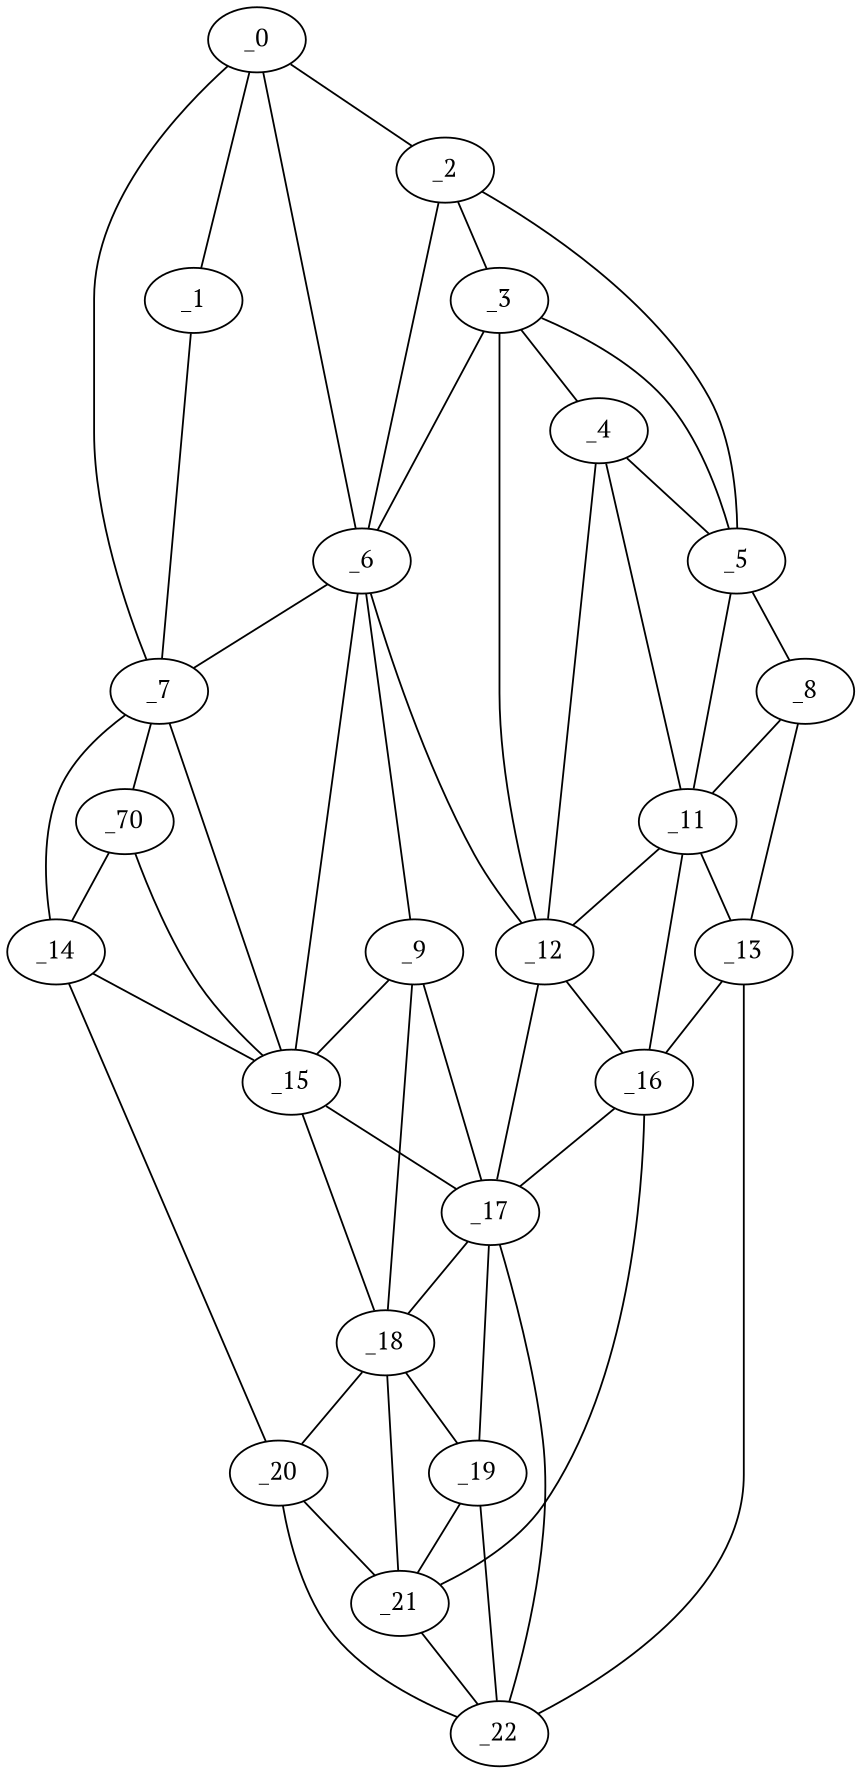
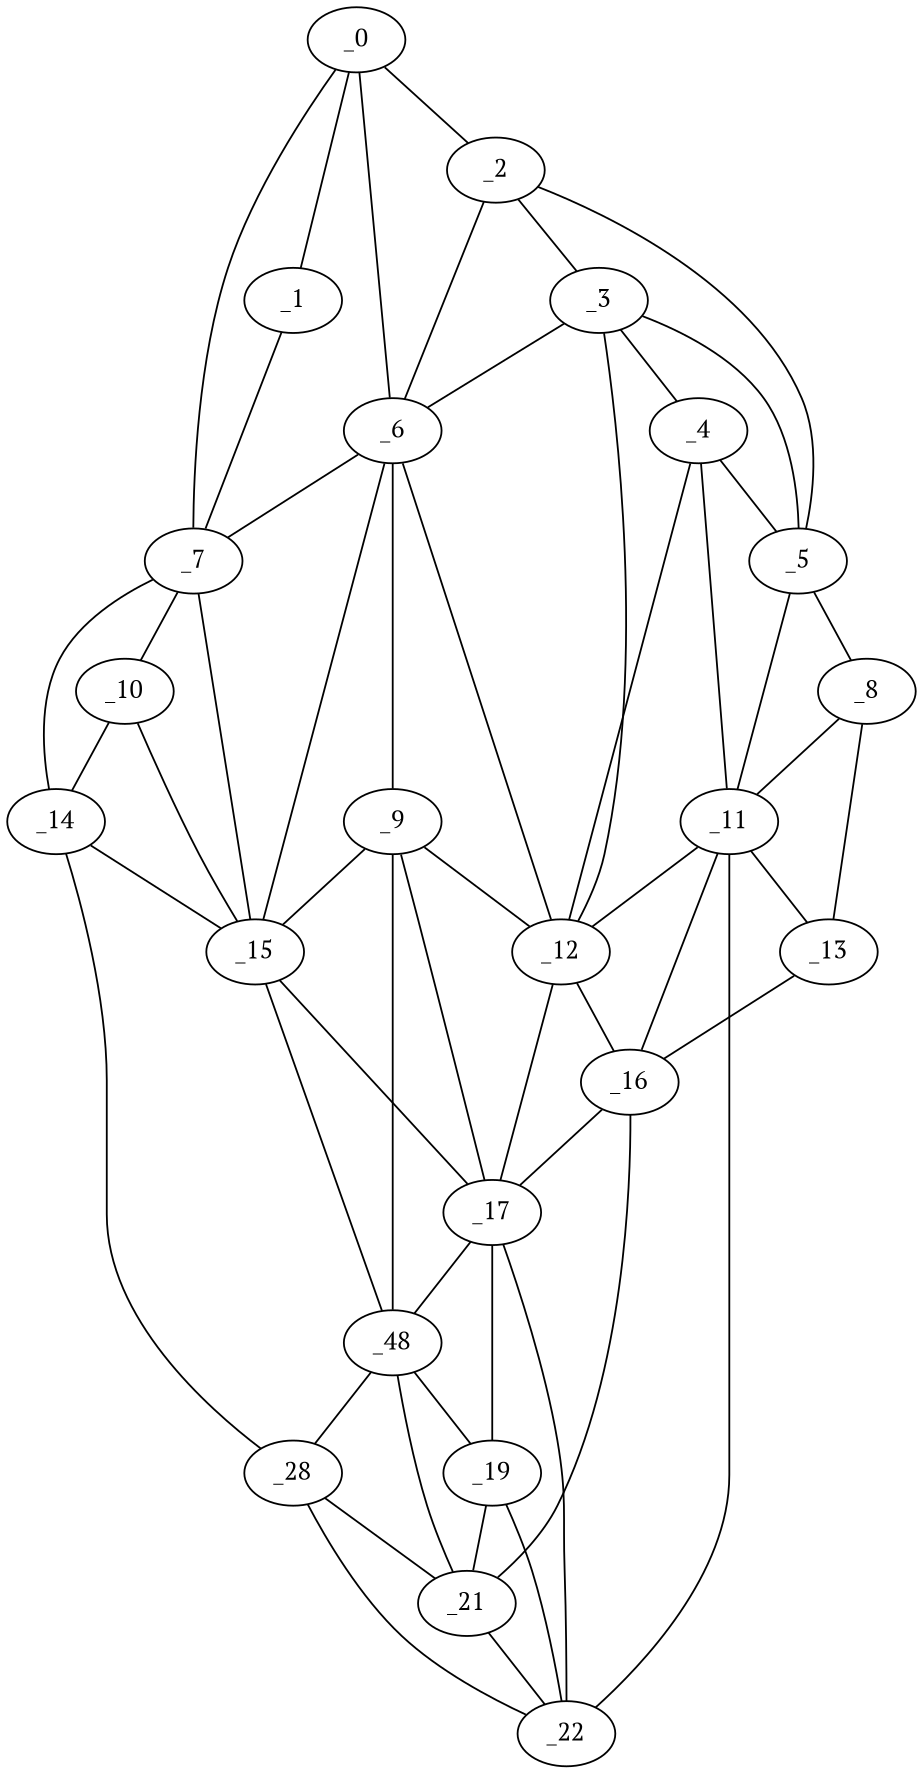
(125, 822) -> (125, 691)
none -> (477, 887)
(385, 1343) -> (393, 1343)
(744, 1395) -> (729, 1302)
(279, 1473) -> (293, 1473)
